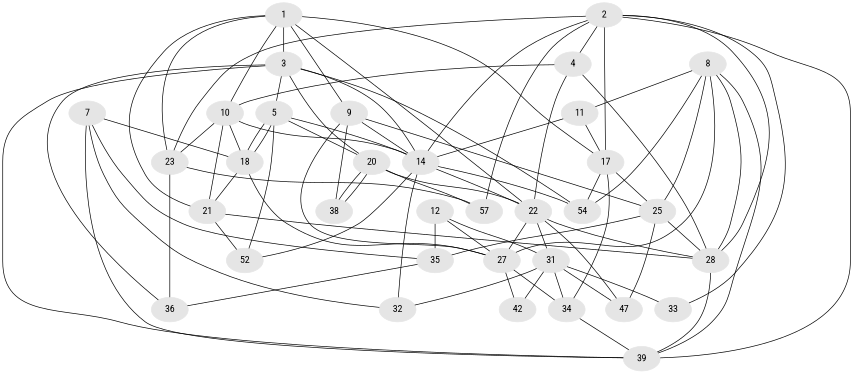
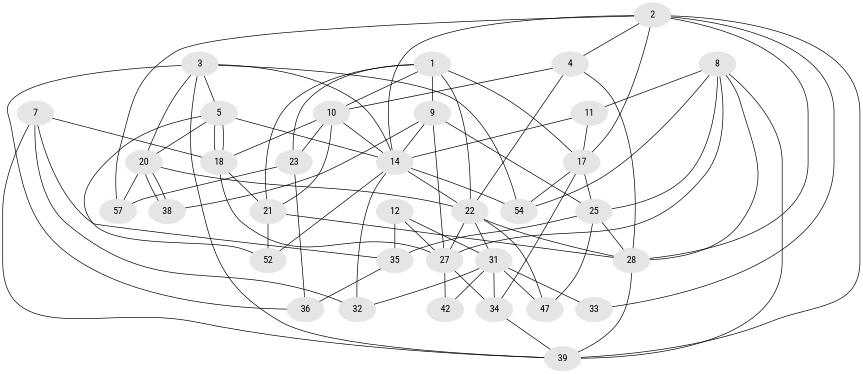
(355, 32) -> none
(284, 40) -> none
